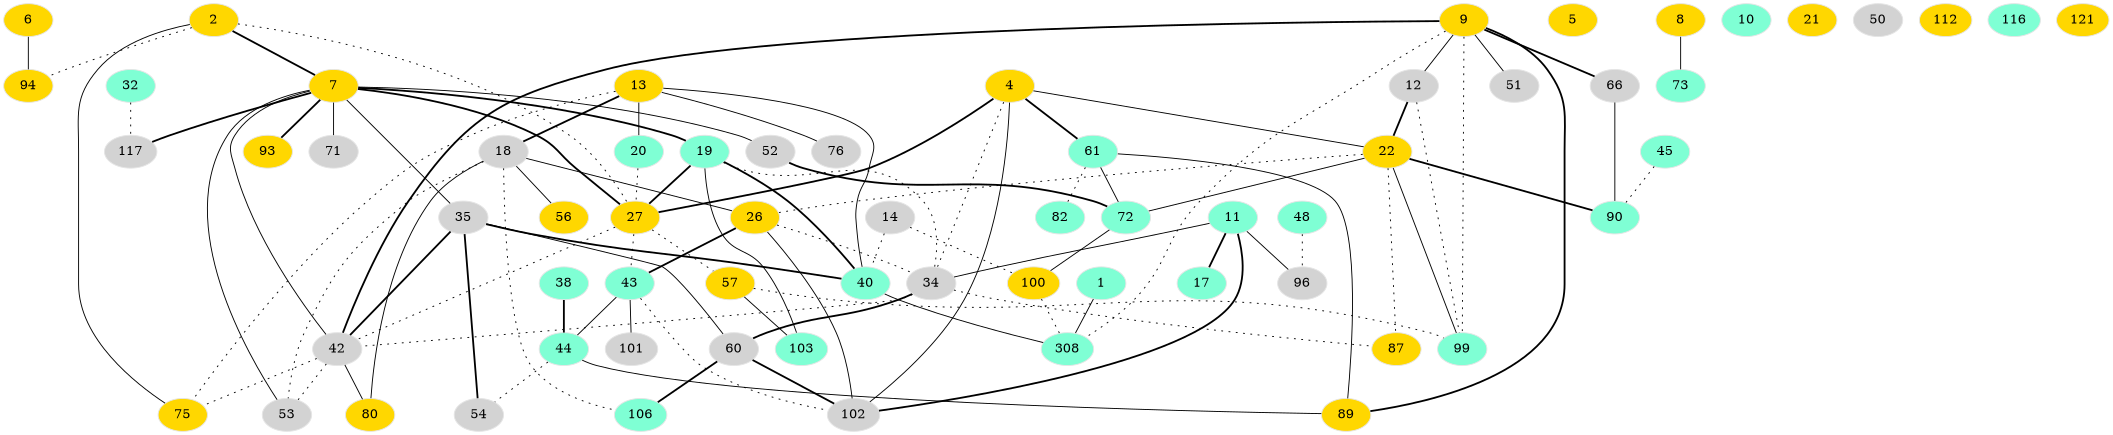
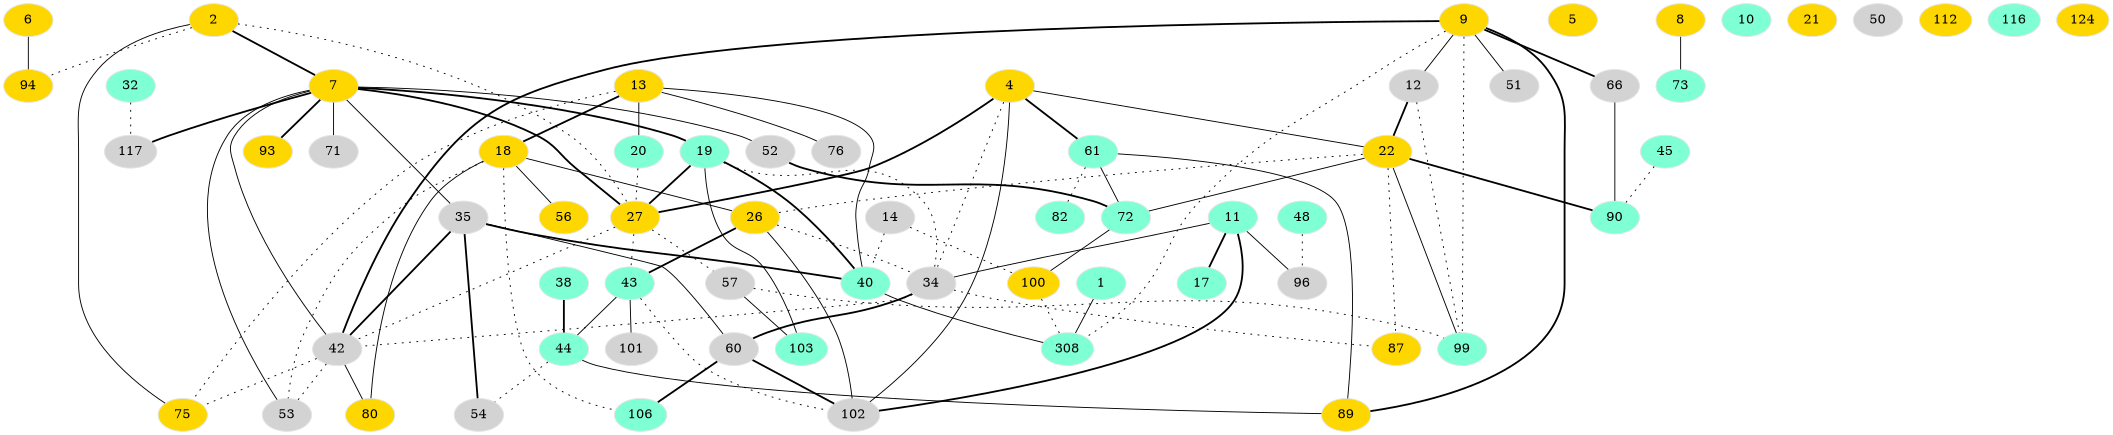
(2083, 20) -> (2083, 20)
(504, 152) -> (504, 152)
(730, 283) -> (730, 283)
